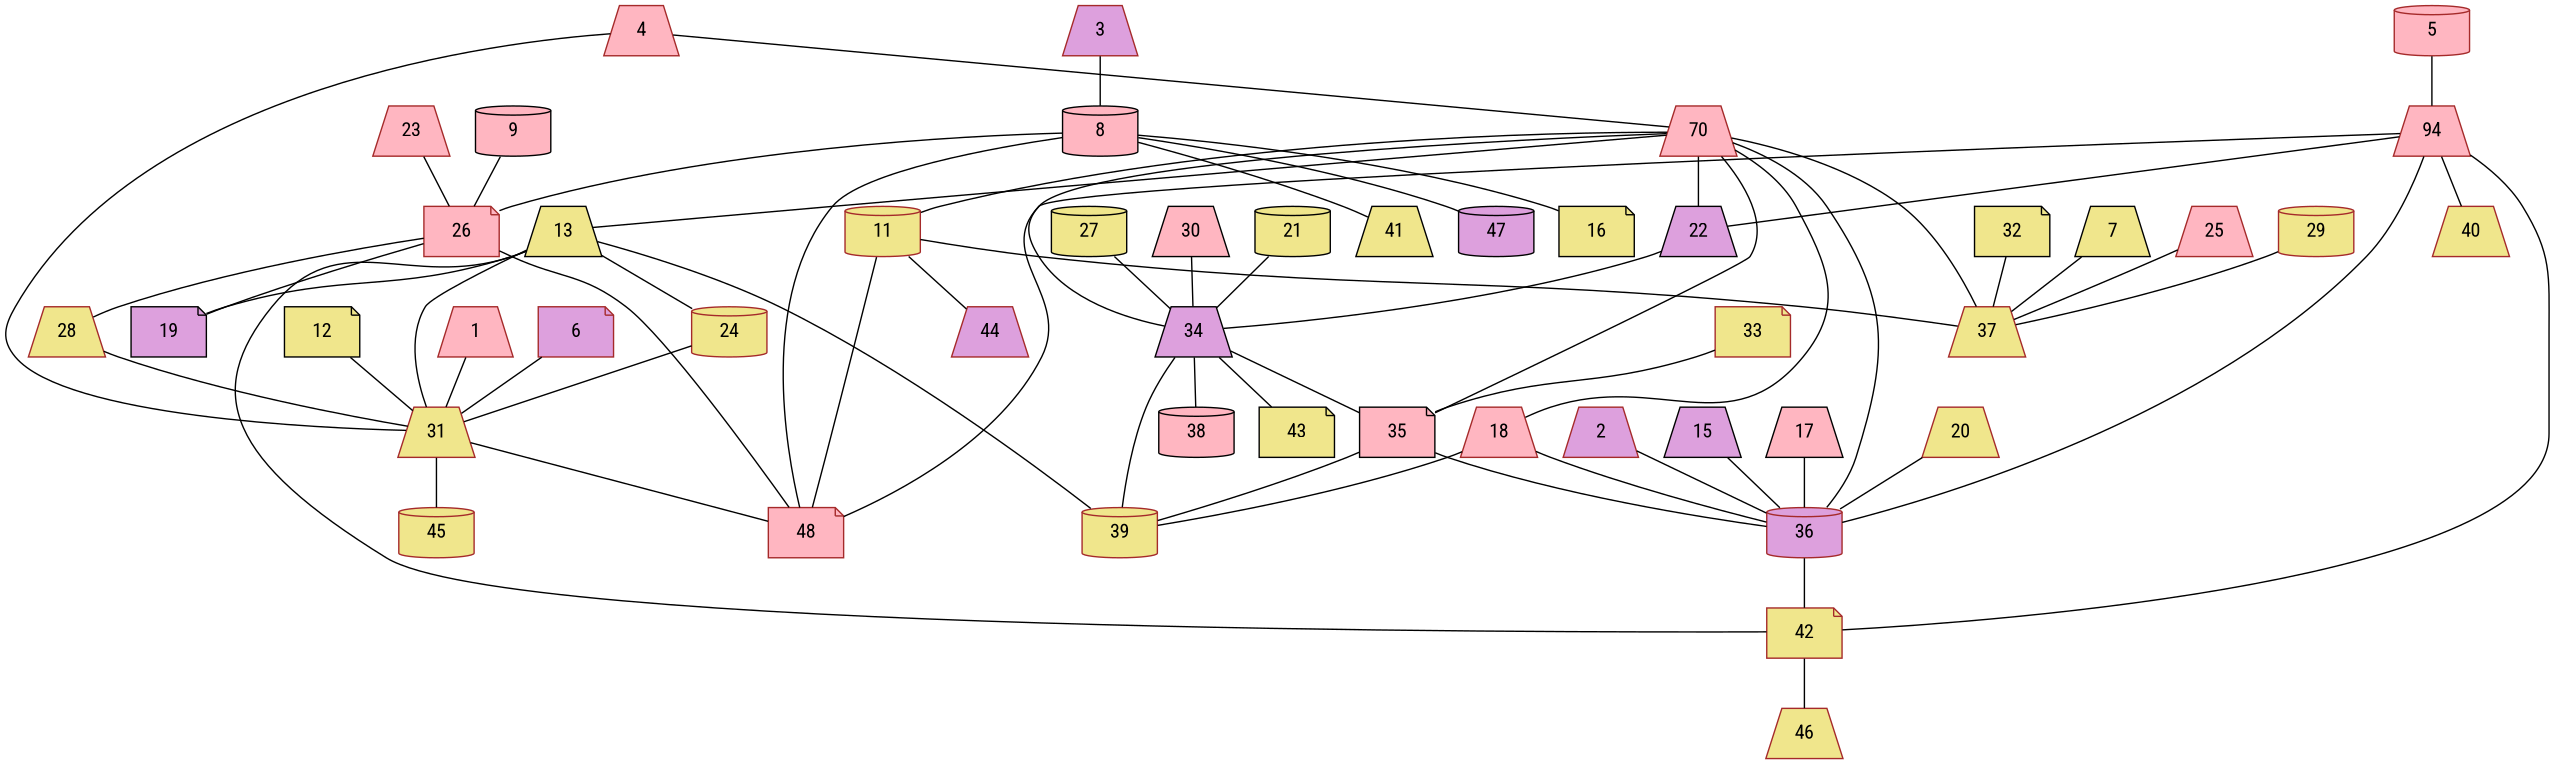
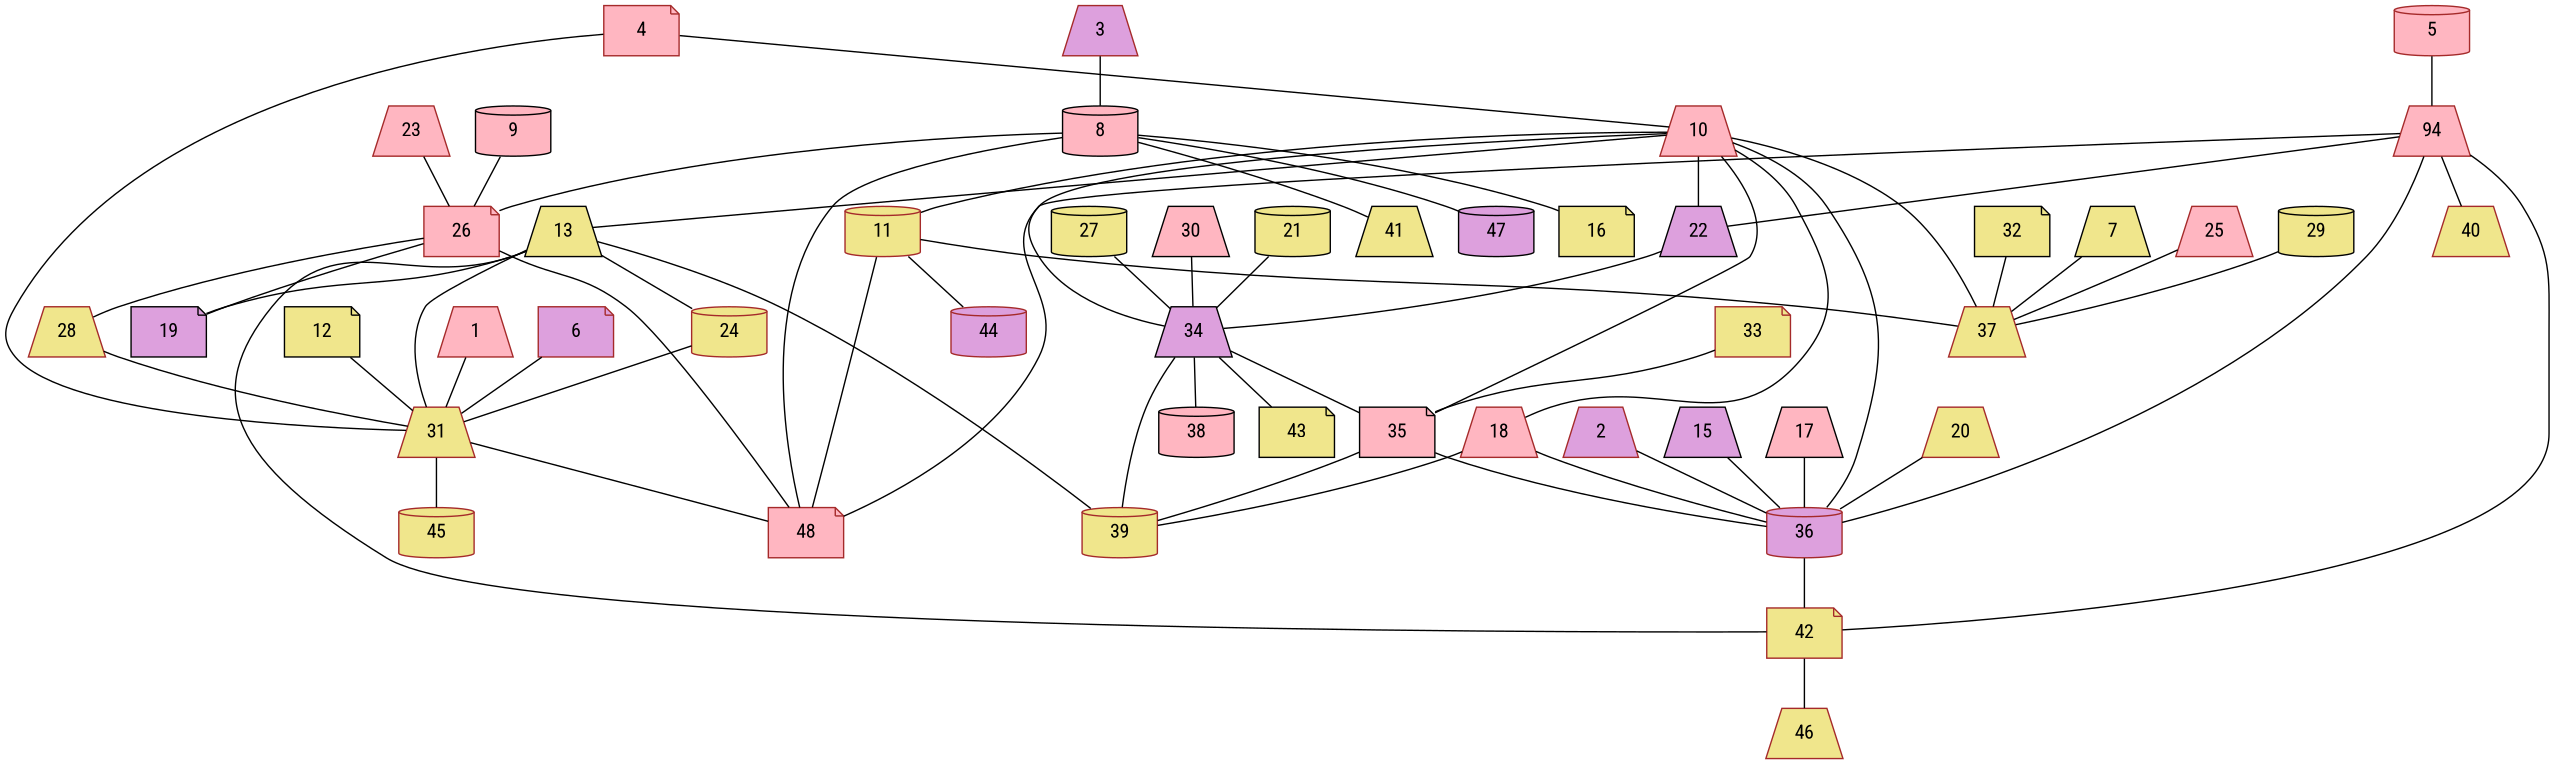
(641, 31) -> (641, 31)
(1698, 131) -> (1698, 131)
(2316, 231) -> (2316, 231)
(990, 332) -> (989, 332)
